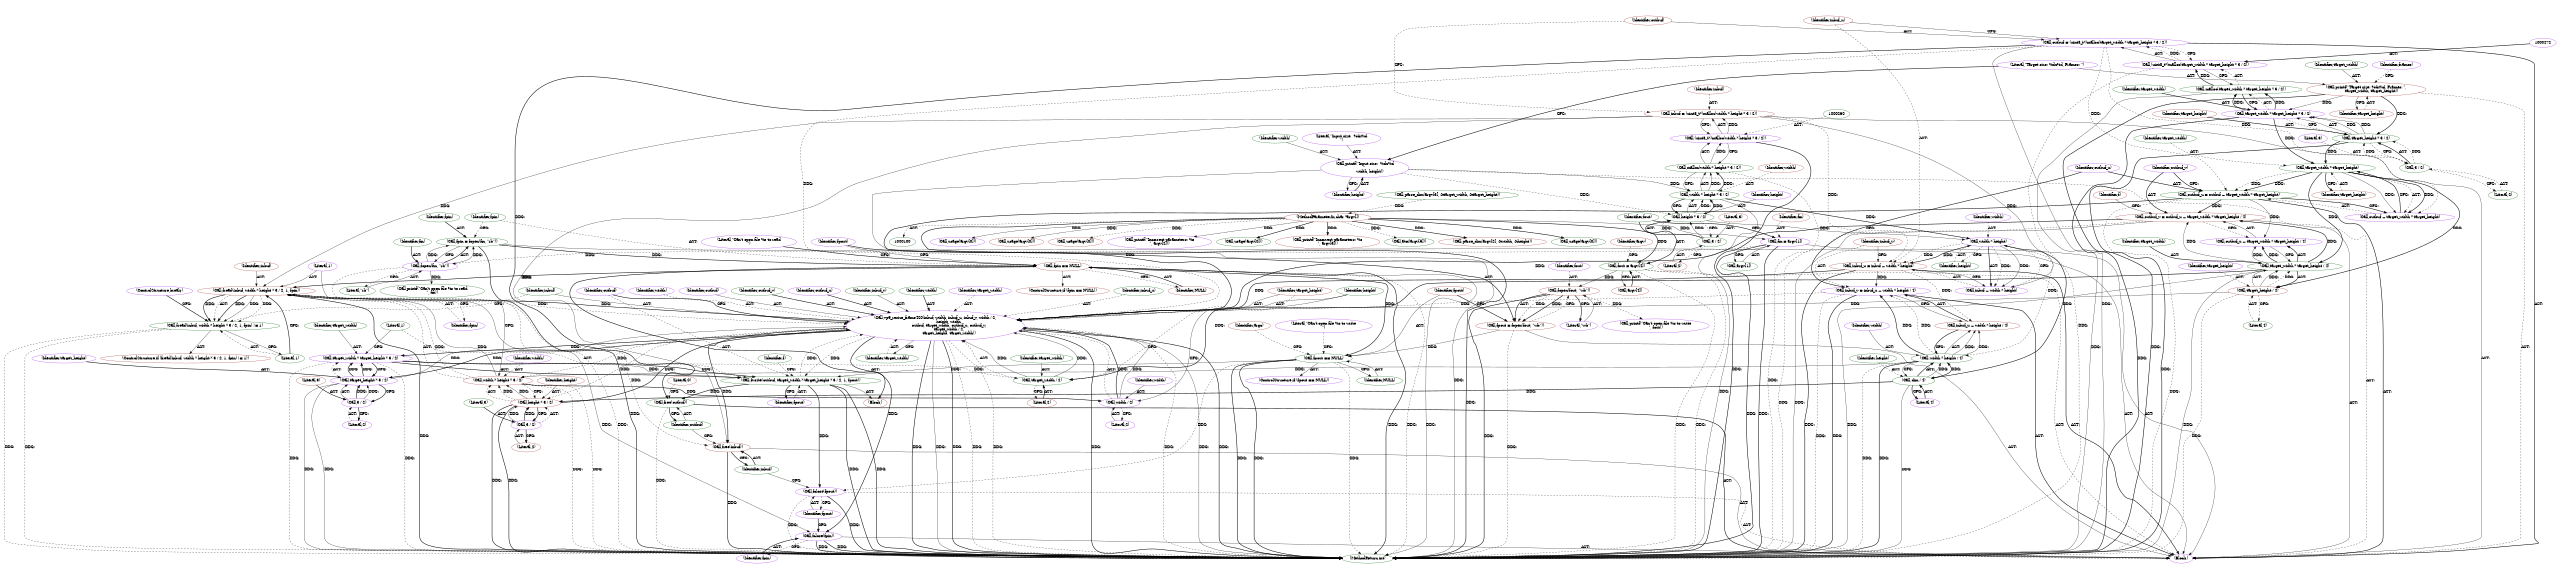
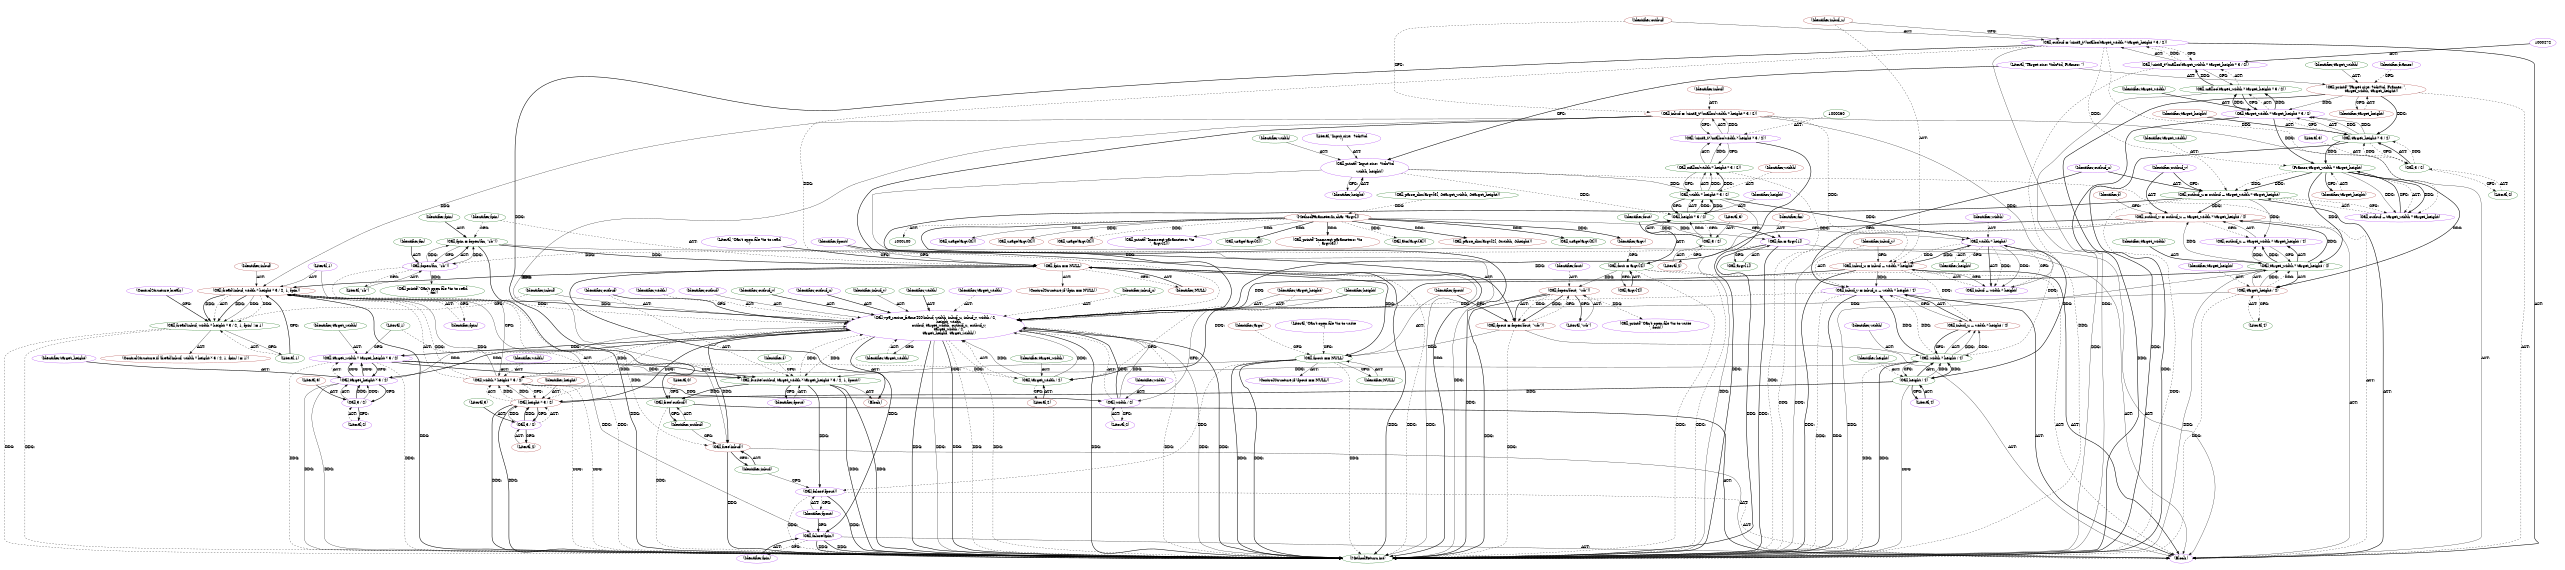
(2327, 168) -> (2327, 168)
(2333, 202) -> (2333, 202)
none -> (859, 211)
(1530, 223) -> (1494, 225)
(1914, 381) -> (1914, 381)
